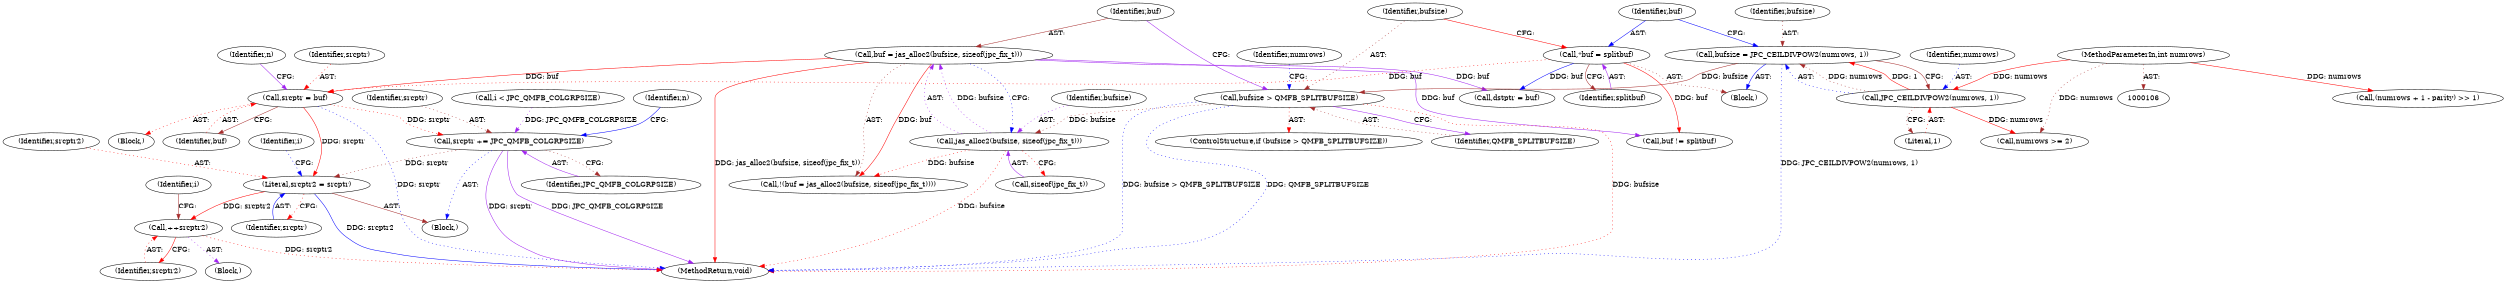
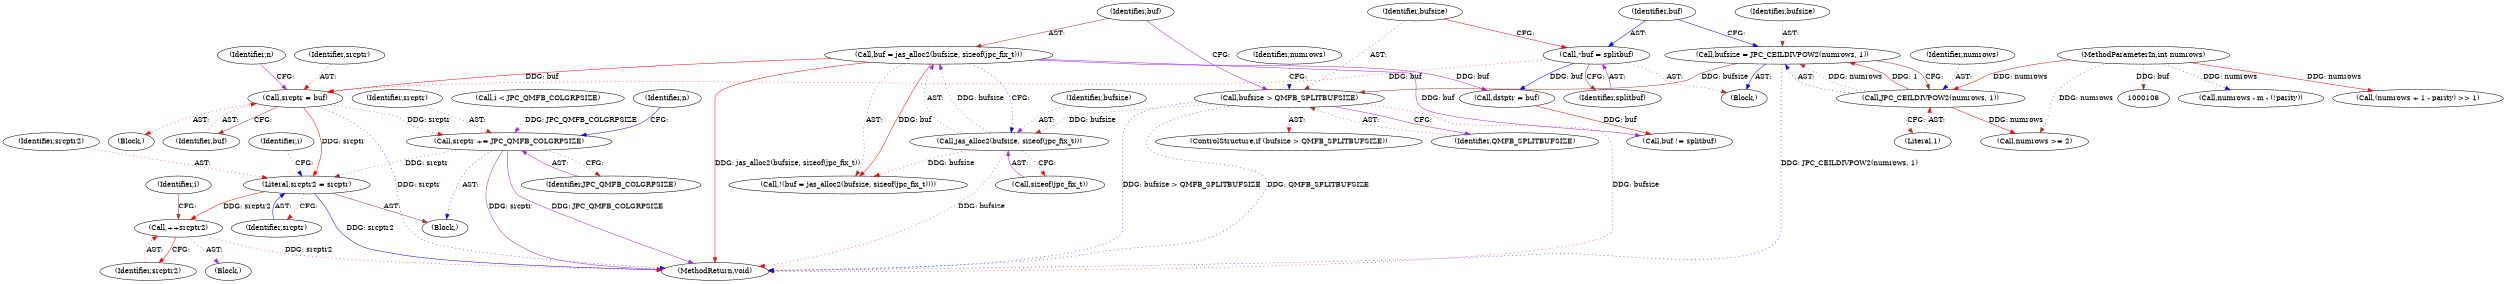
(2153, 77) -> (2153, 77)
(1664, 88) -> (1591, 119)
none -> (2251, 98)
